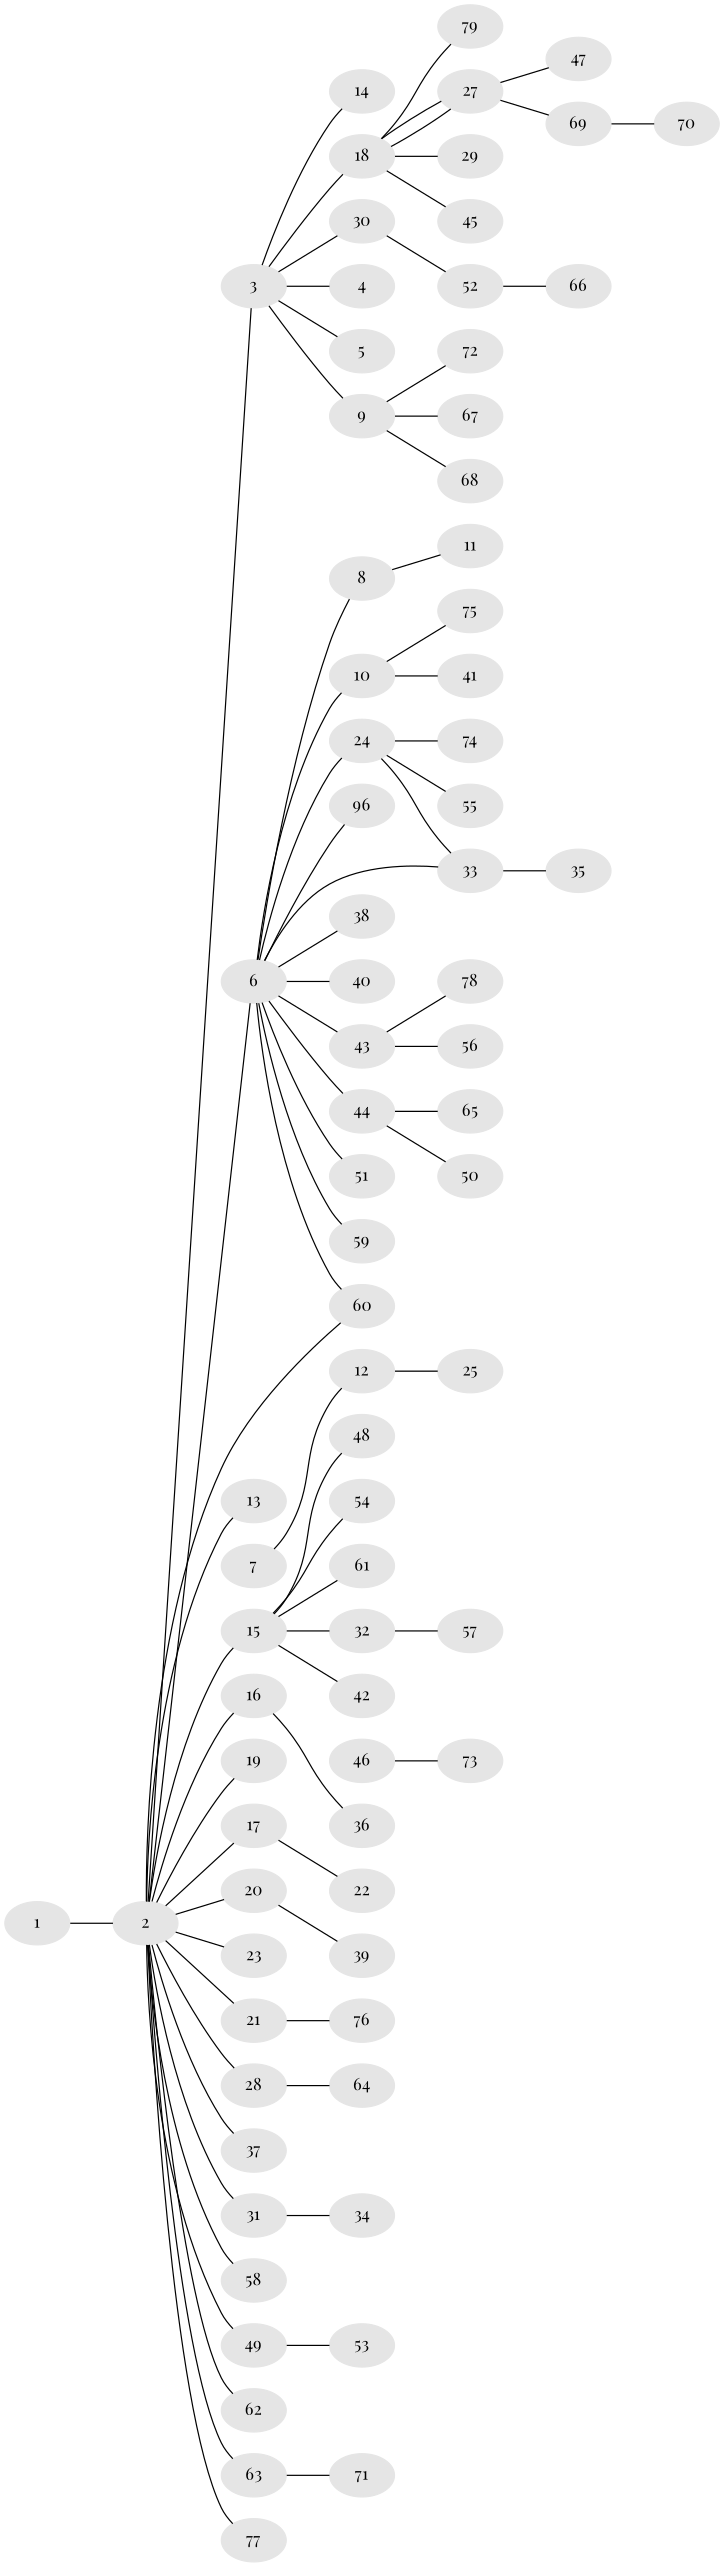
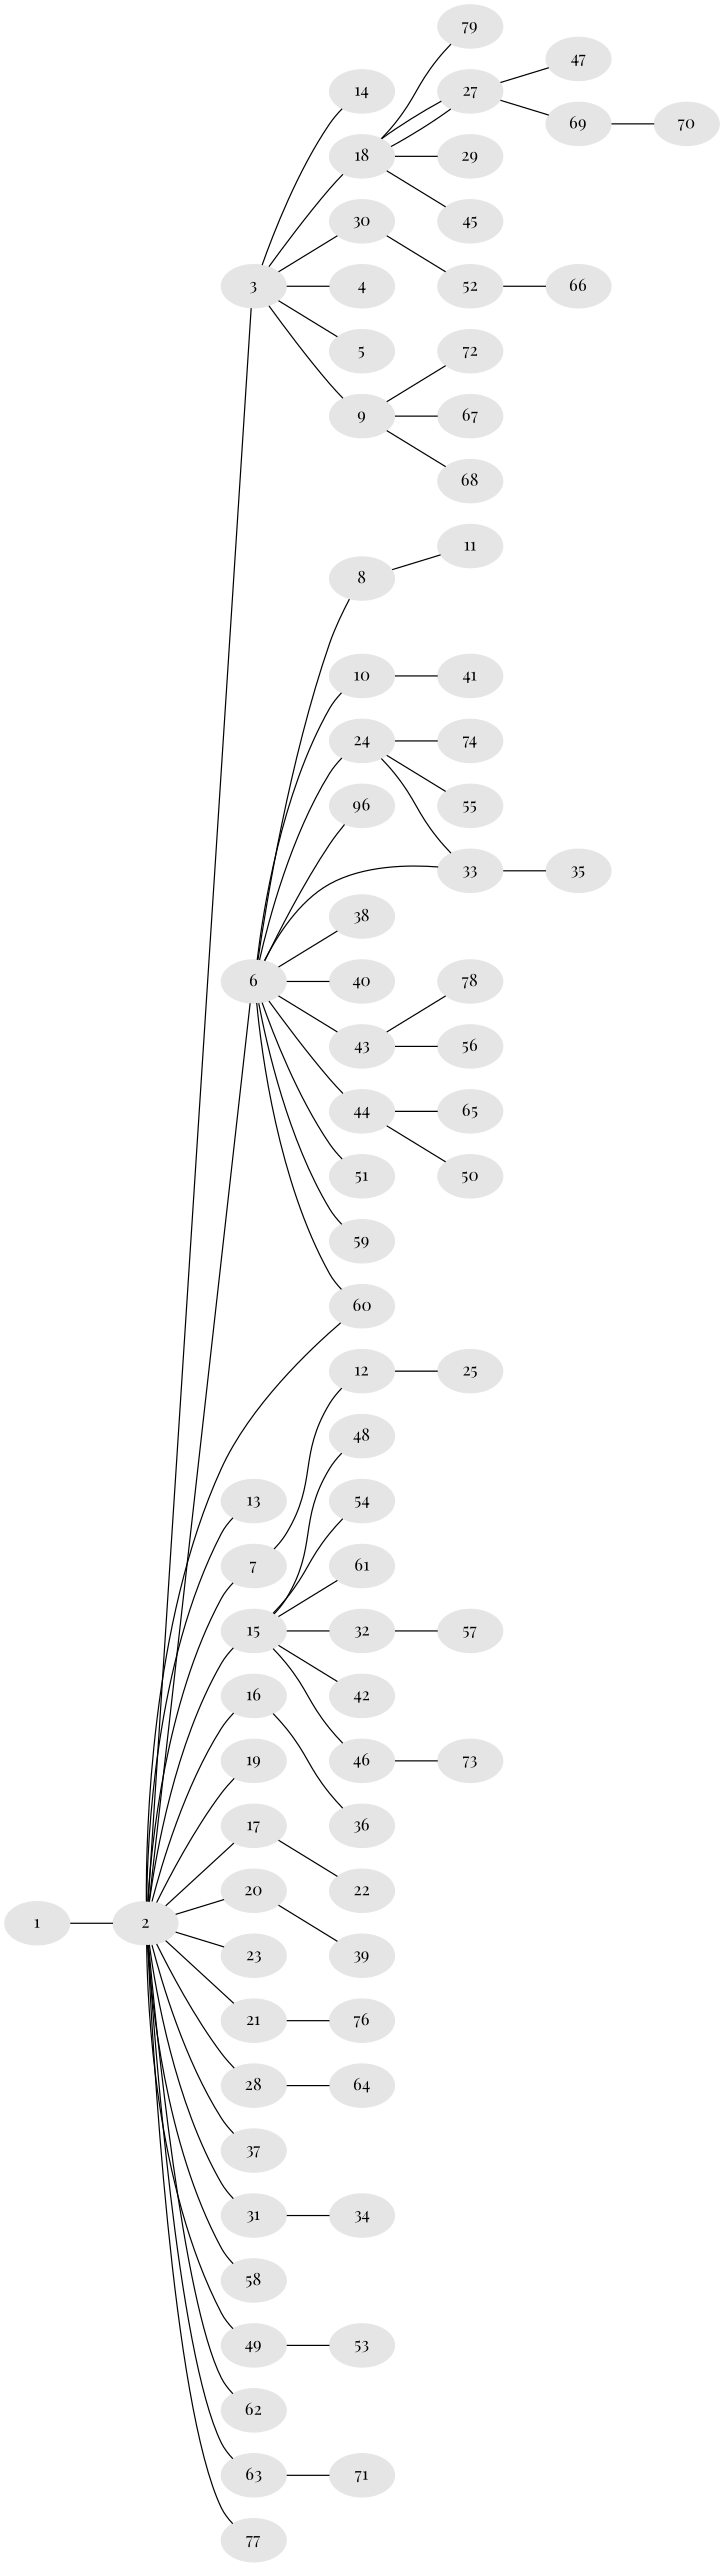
(470, 611) -> none
none -> (308, 1696)
none -> (178, 1712)
